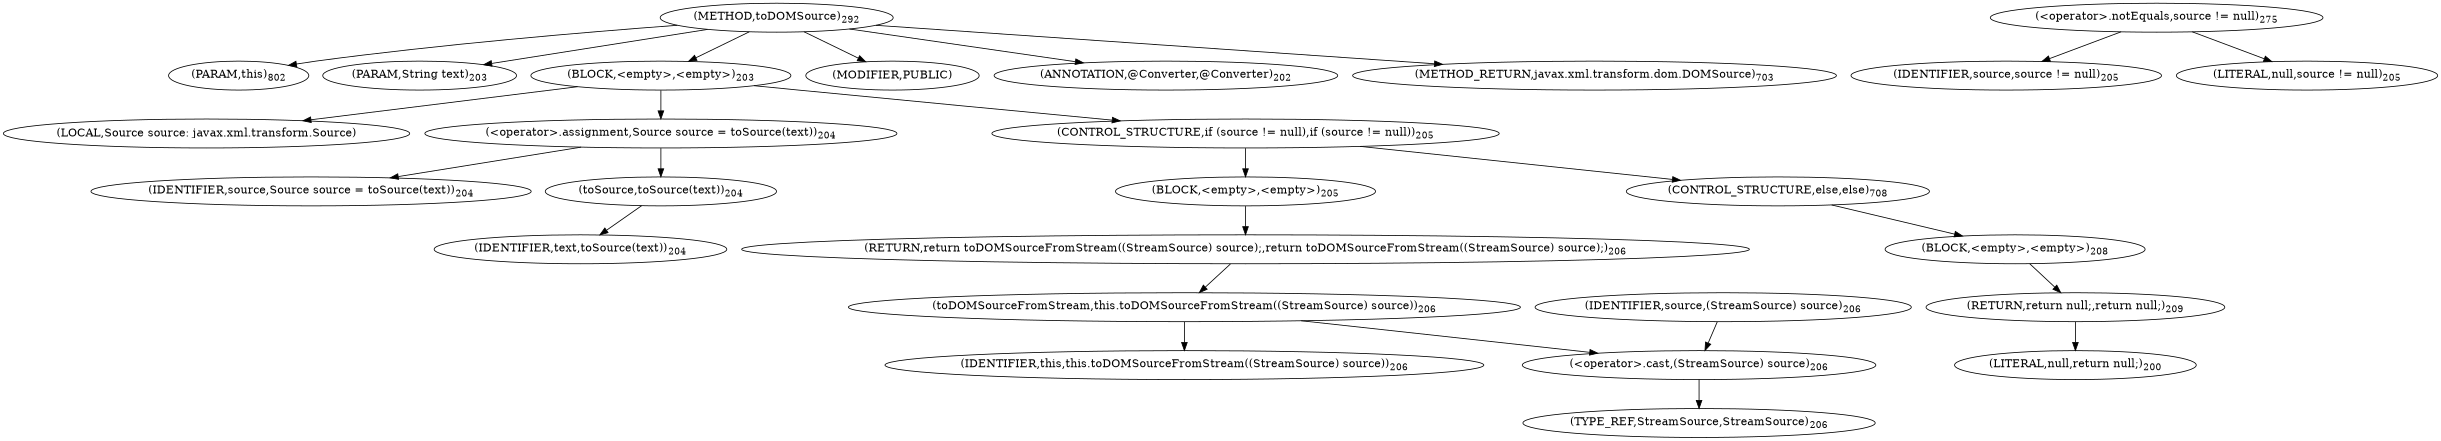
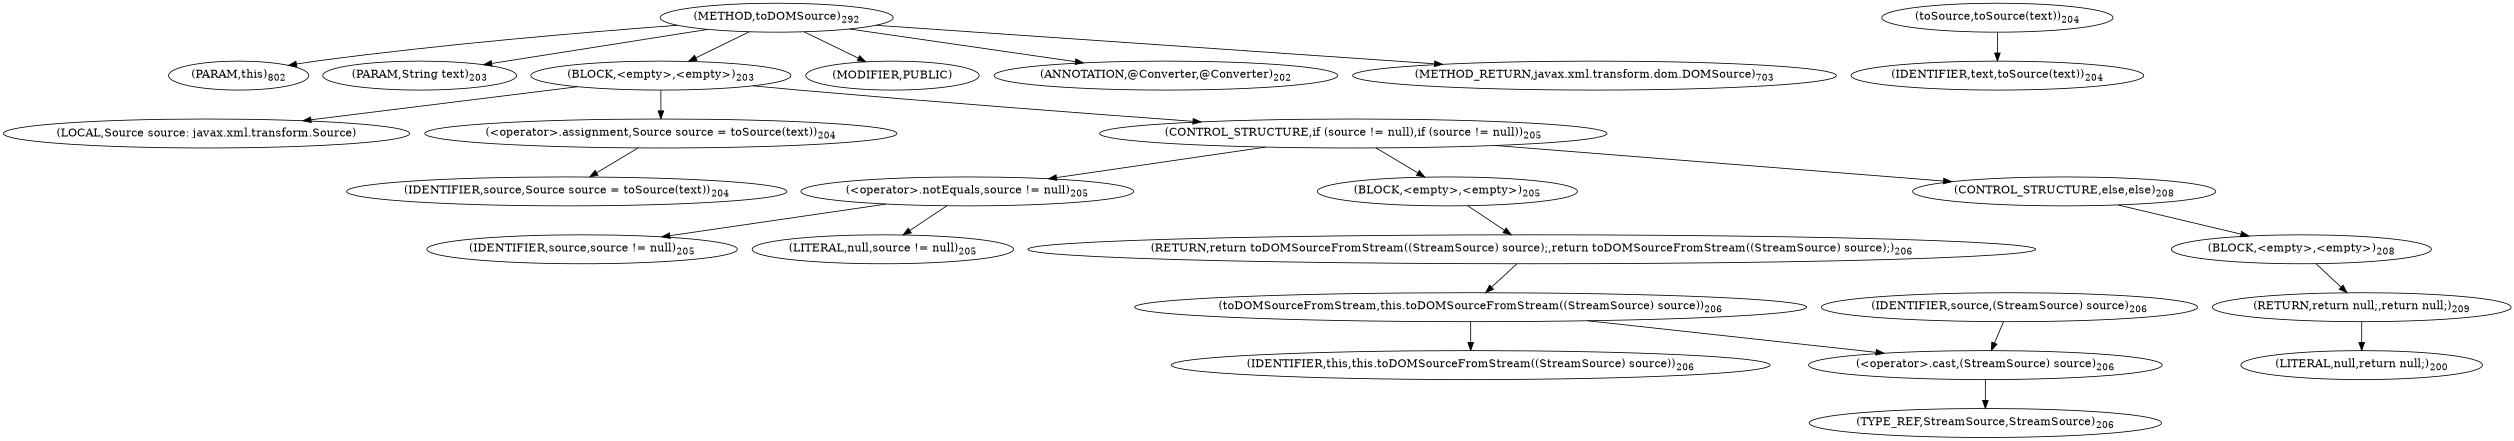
(2269, 16) -> (1079, 190)
(661, 158) -> none
none -> (1161, 162)
(1879, 190) -> (2165, 190)
